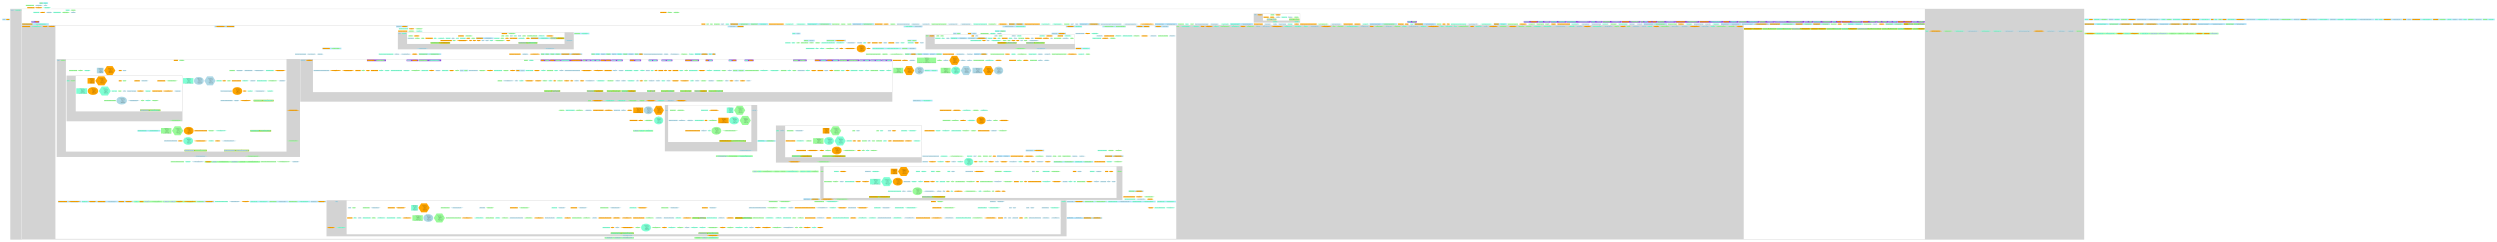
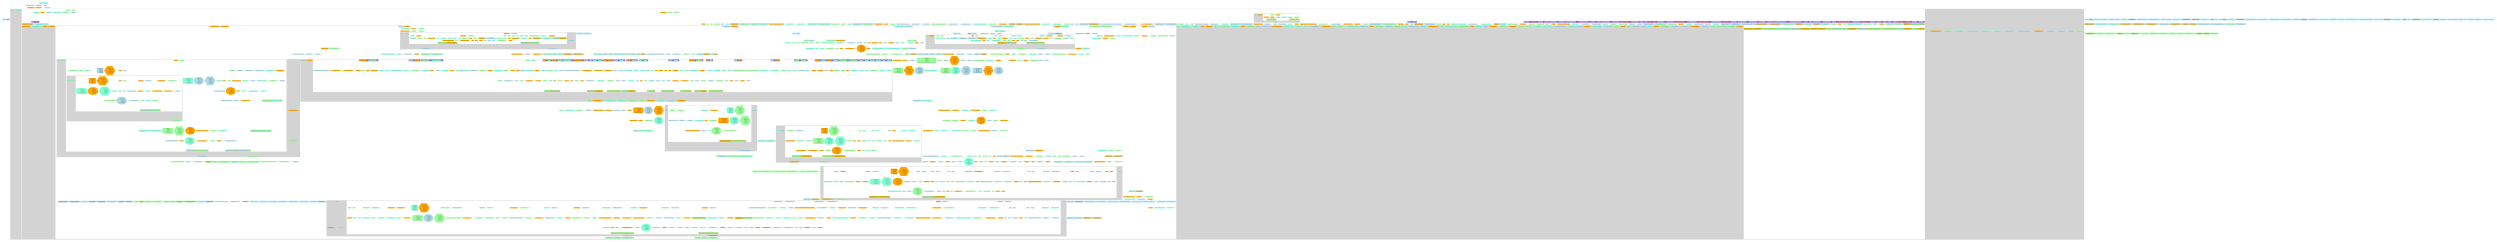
none -> (976, 110)
